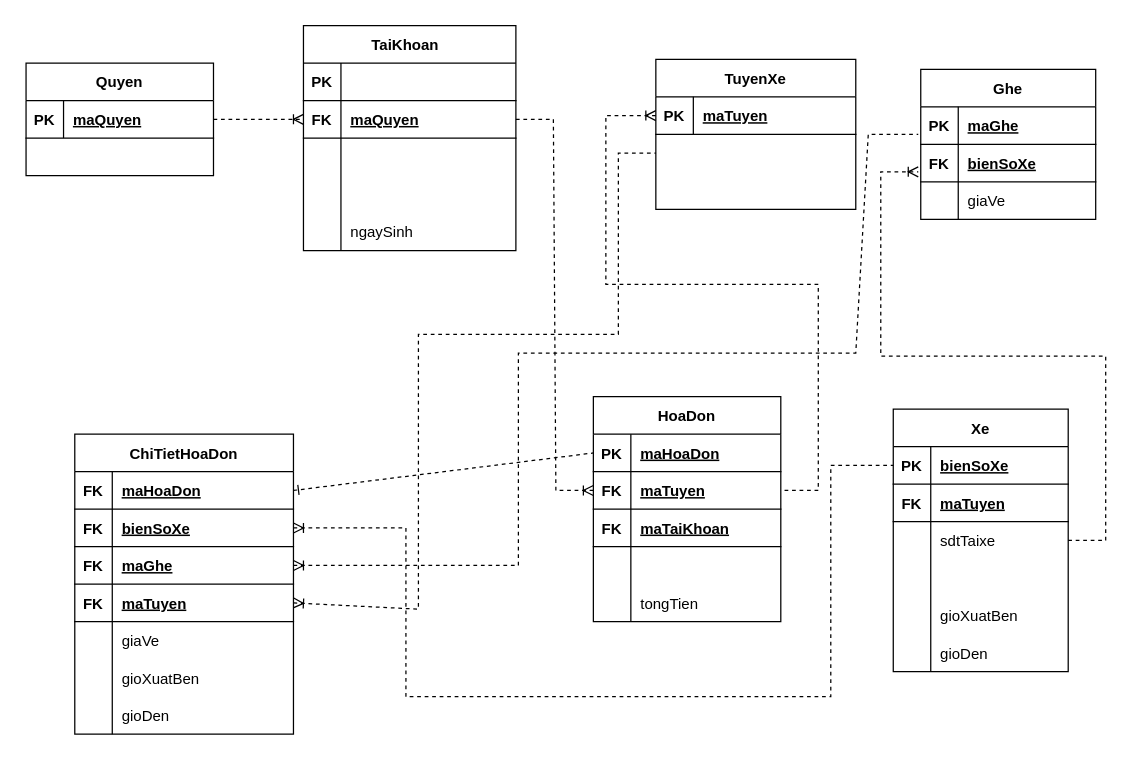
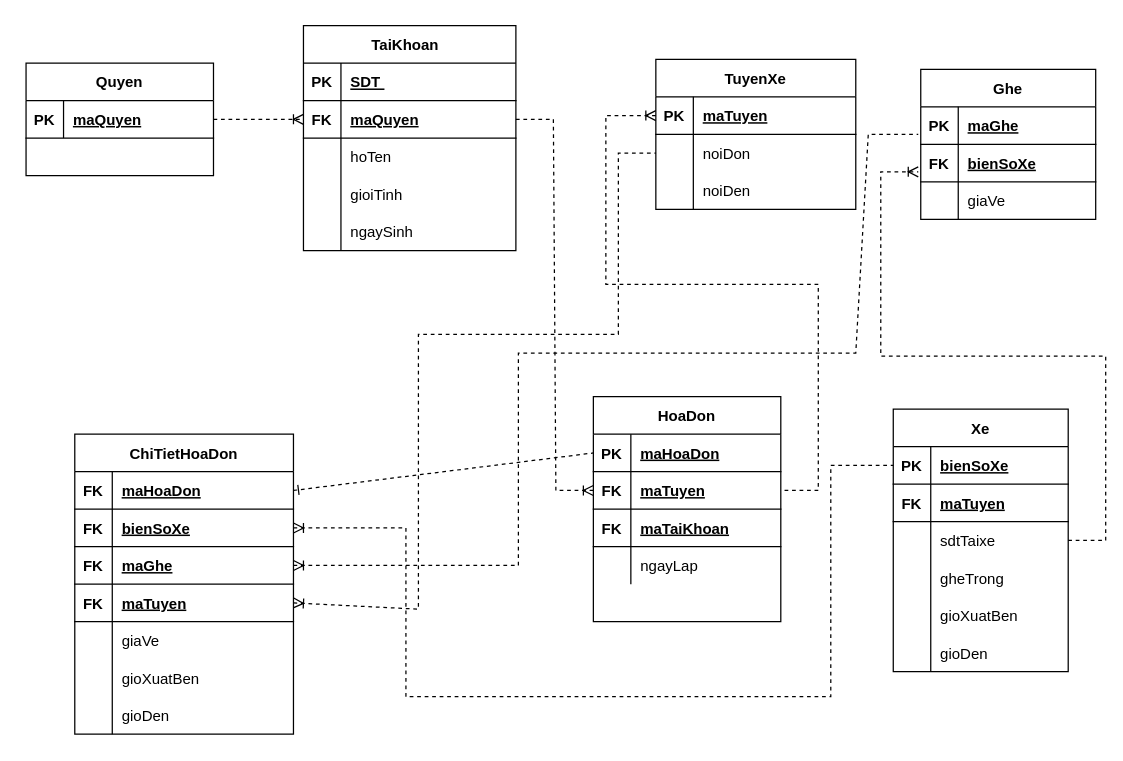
none -> (428, 82)
none -> (774, 153)
none -> (428, 157)
none -> (774, 191)
none -> (428, 194)
none -> (706, 566)
none -> (999, 578)
(706, 603) -> none
